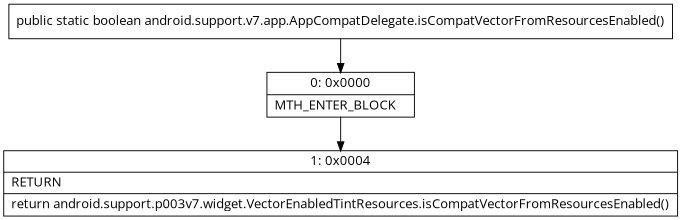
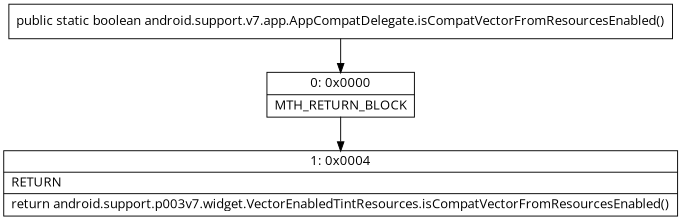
(335, 105) -> (341, 105)
